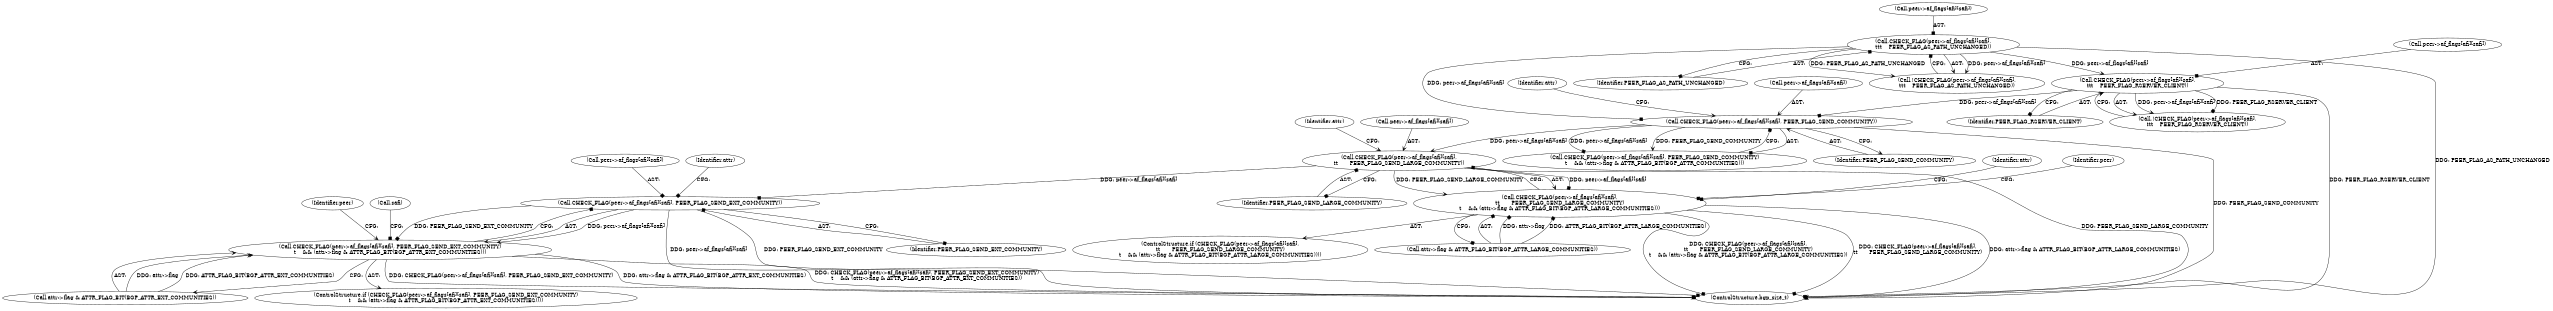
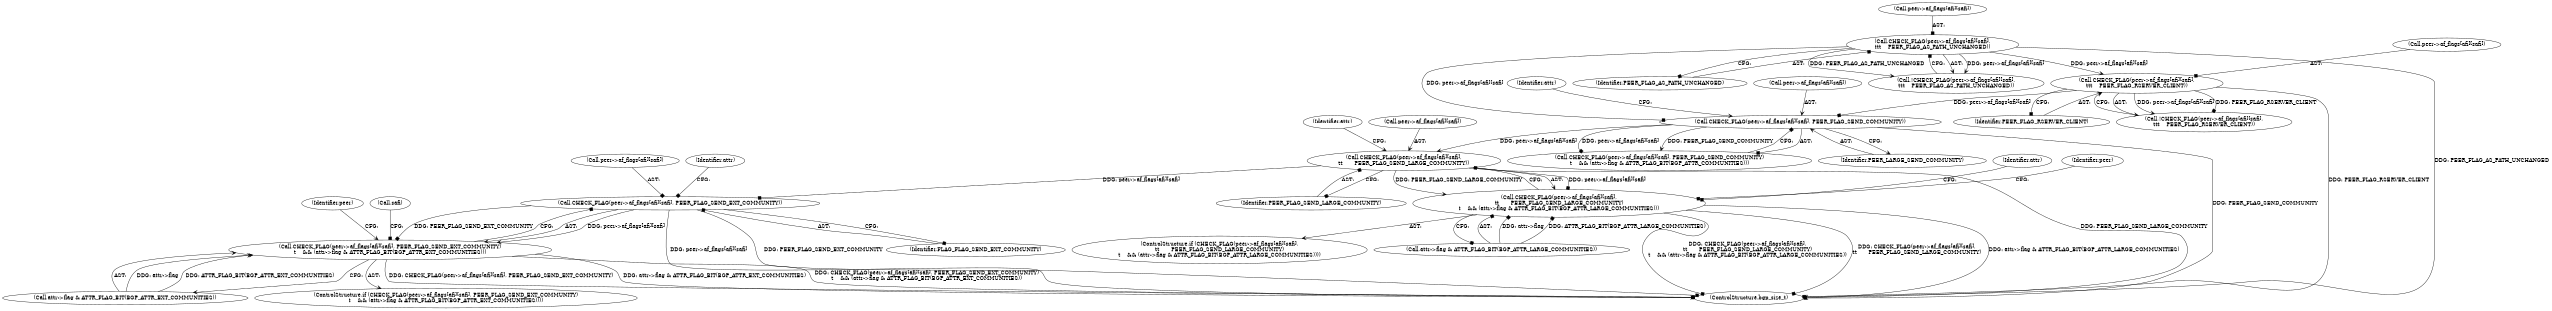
(1895, 161) -> (1902, 161)
(976, 250) -> (976, 250)
